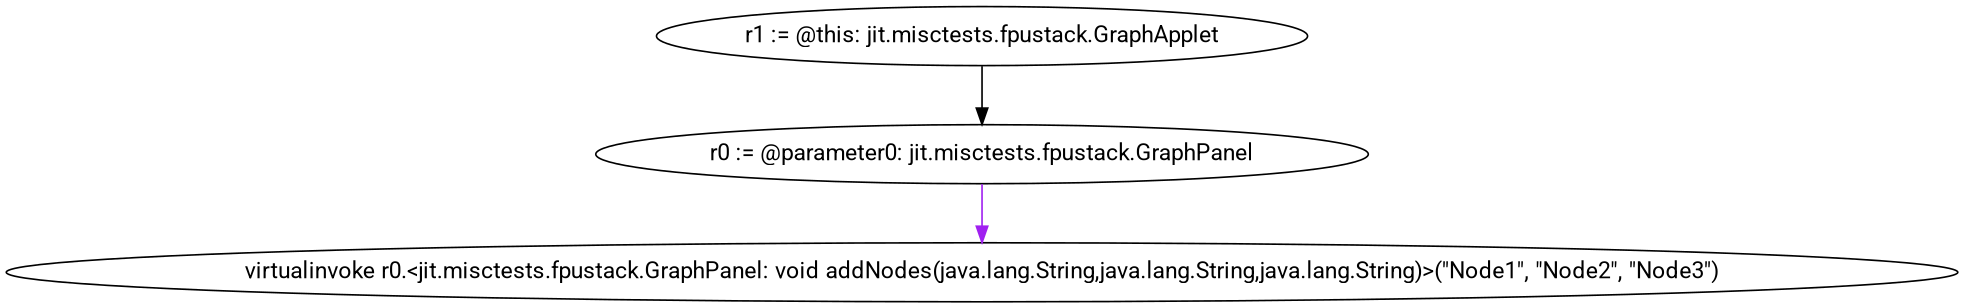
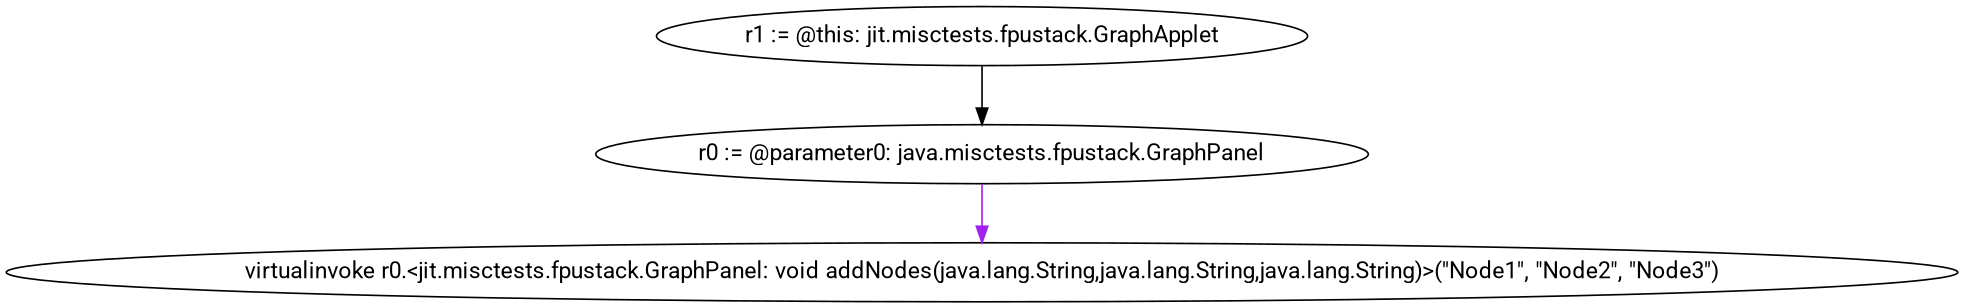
(982, 154) -> (982, 154)
